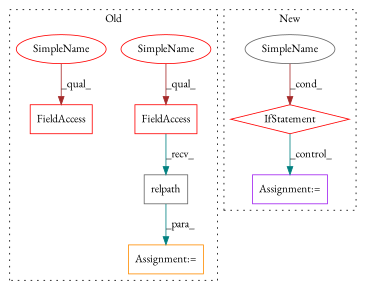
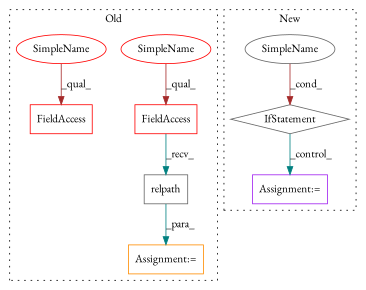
(290, 119) -> (290, 119)
